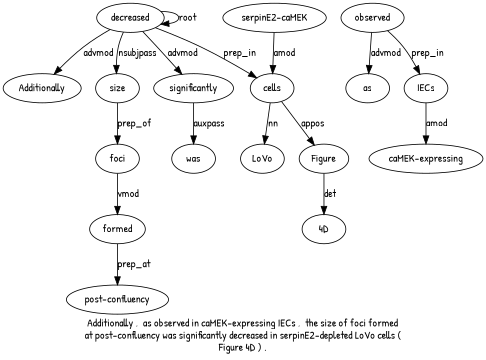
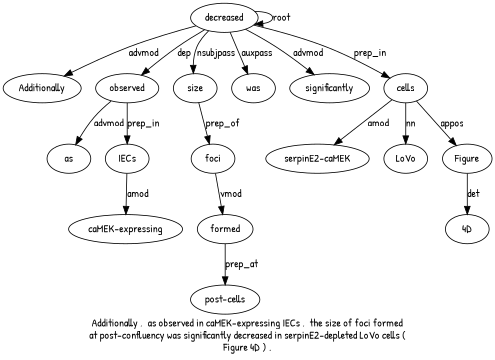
none -> (175, 48)
(274, 49) -> (366, 120)
(194, 119) -> (237, 49)
(117, 300) -> (225, 300)
